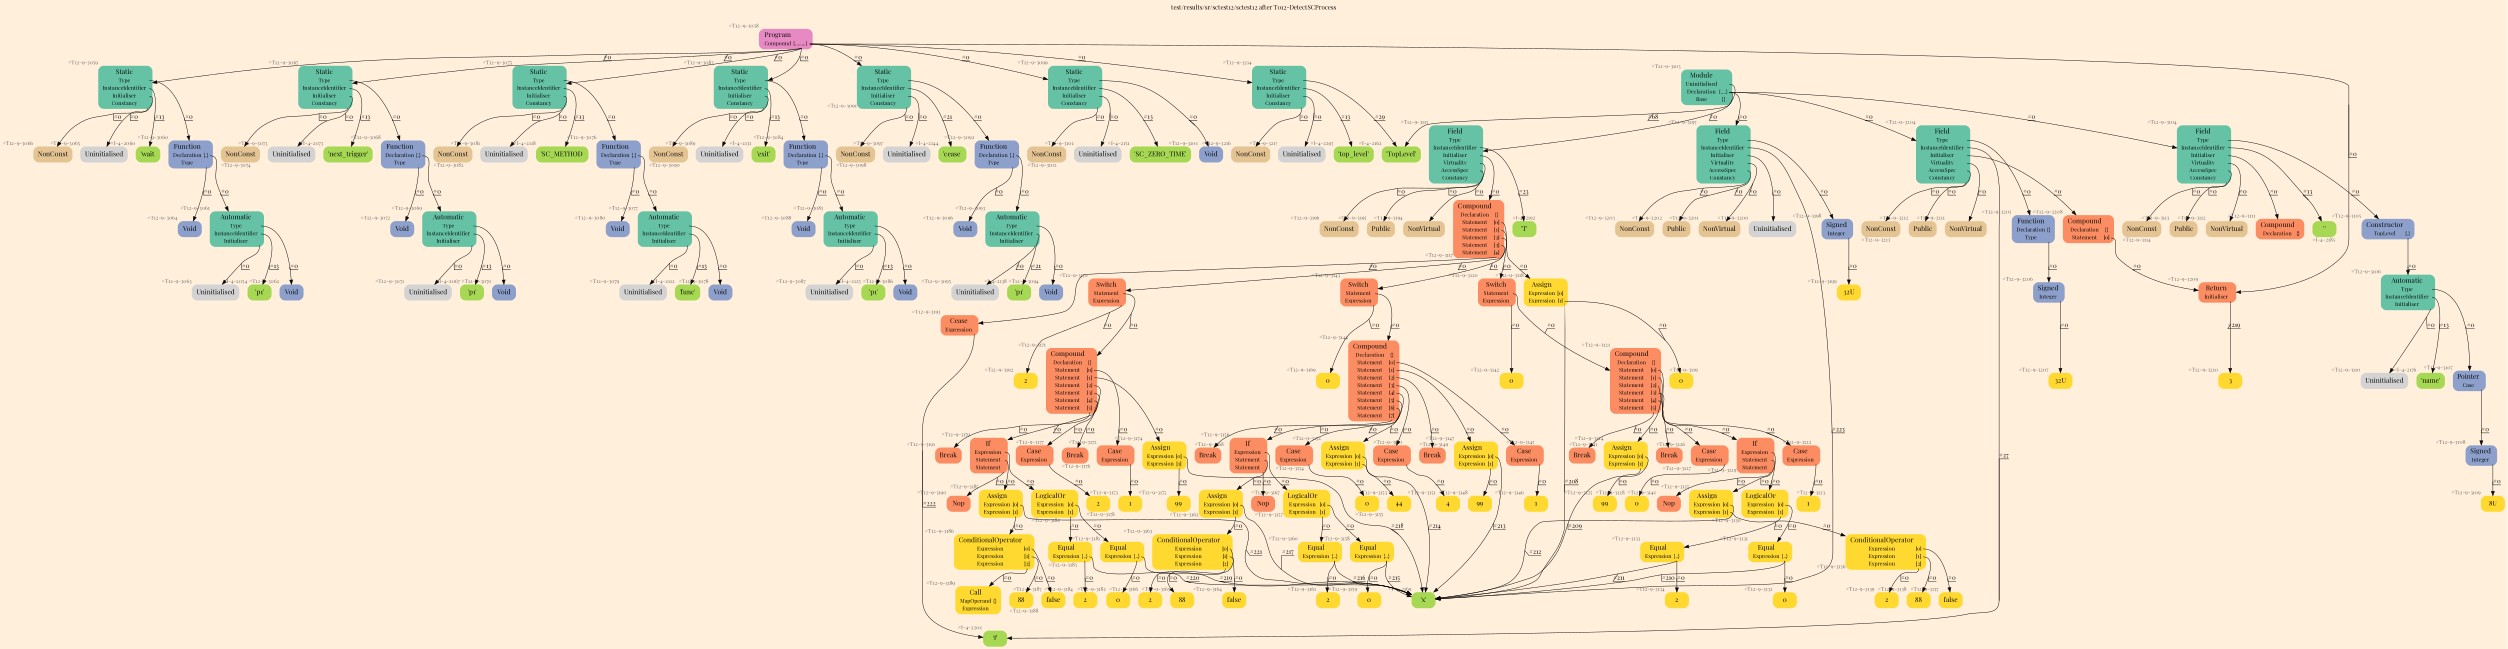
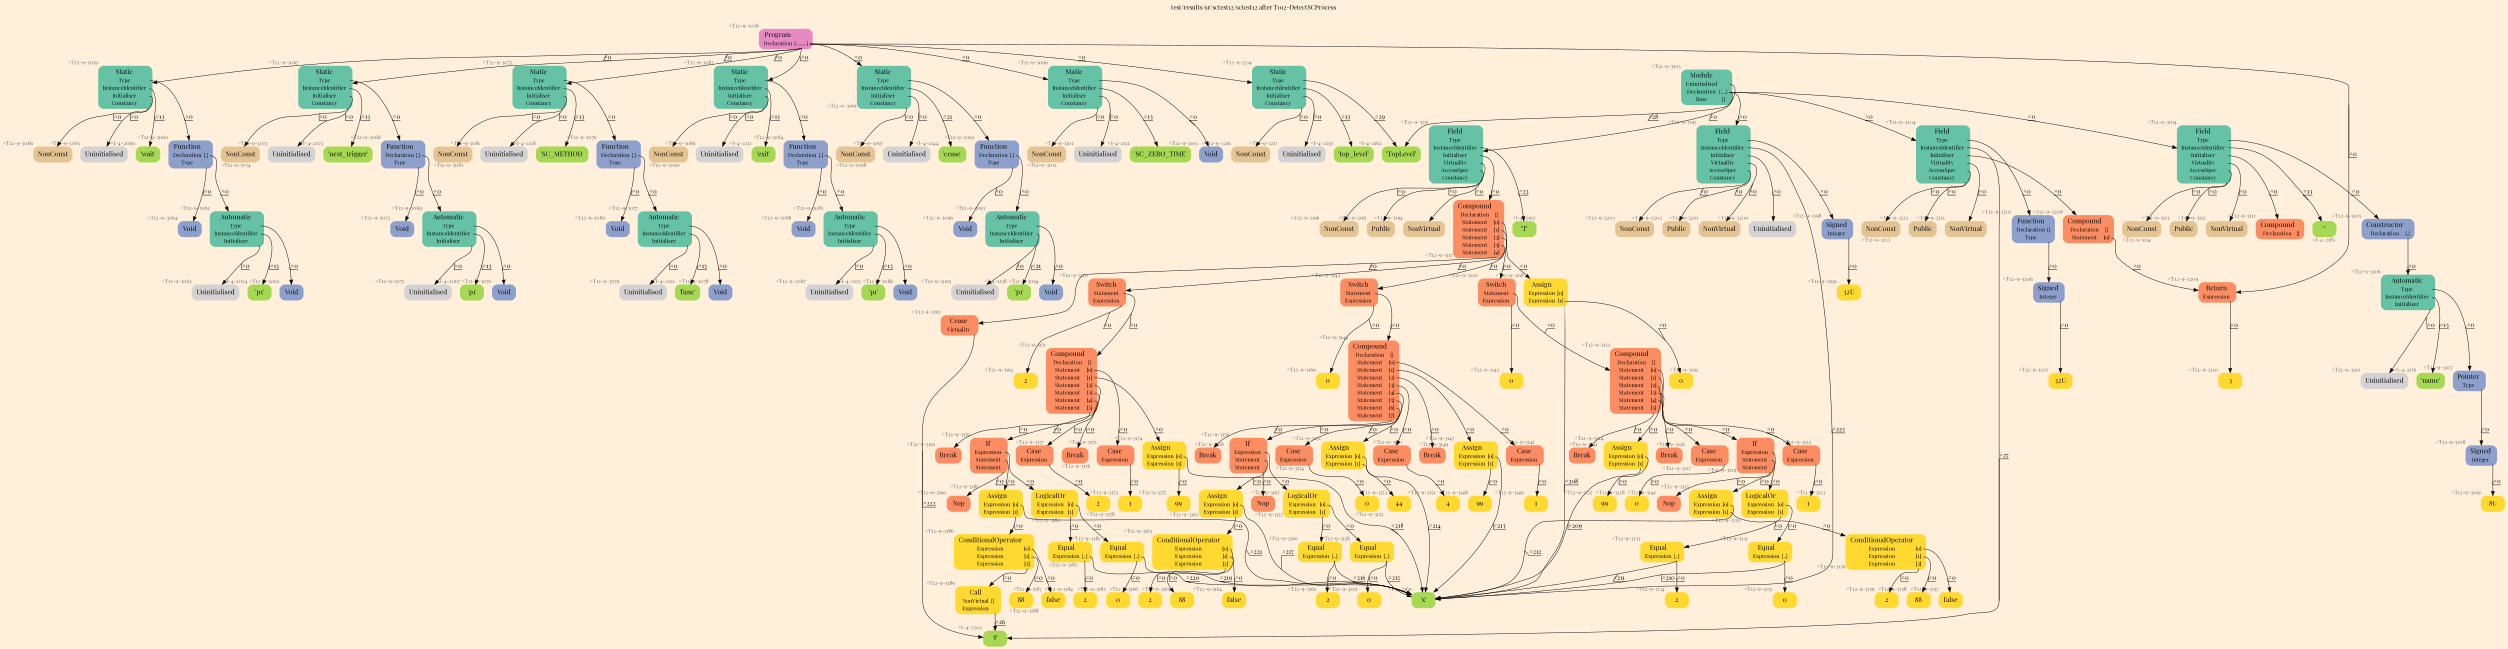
(778, 44) -> (778, 44)
(1653, 117) -> (1653, 117)
(2385, 234) -> (2385, 234)
(2216, 297) -> (2217, 297)
(2234, 325) -> (2234, 325)
(959, 330) -> (959, 330)
(2468, 385) -> (2468, 385)
(976, 601) -> (976, 601)
none -> (995, 620)
